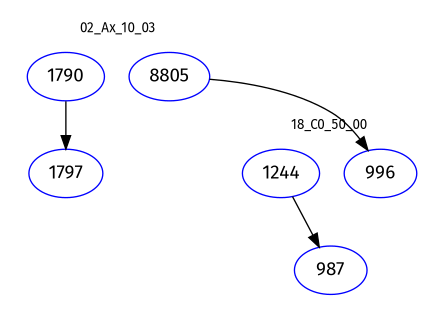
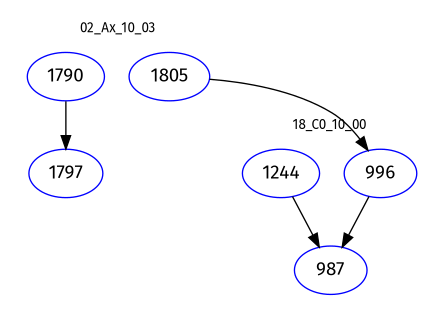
(169, 77) -> (169, 77)
(329, 126) -> (329, 126)
none -> (359, 216)
